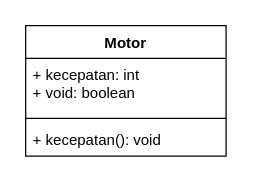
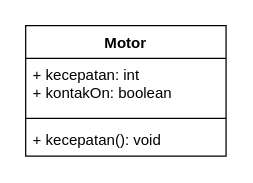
(93, 85) -> (105, 85)
